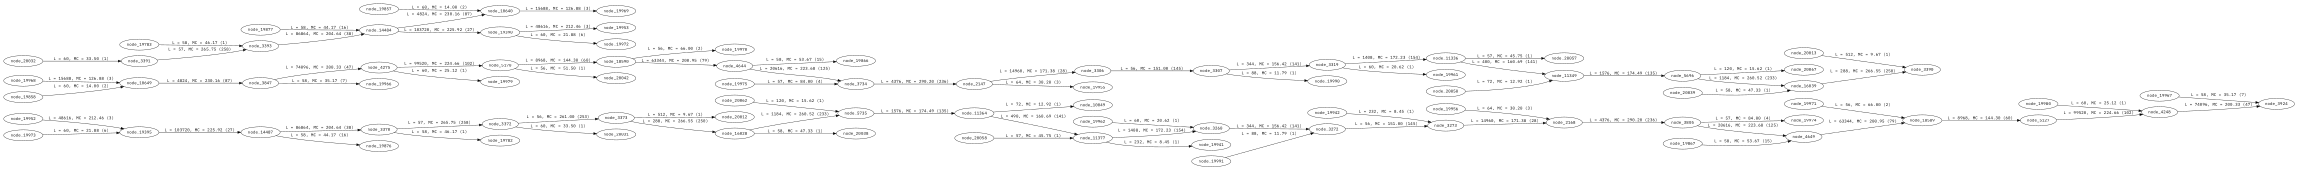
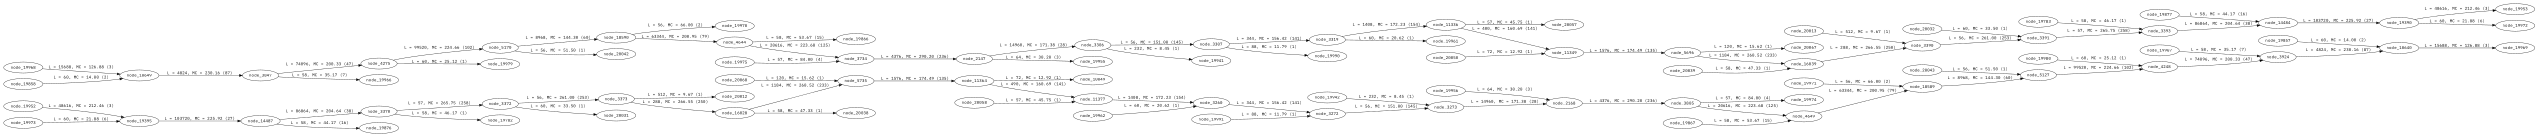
(440, 22) -> (2338, 55)
none -> (1979, 43)
none -> (1922, 70)
(735, 101) -> (735, 80)
(1148, 147) -> (1148, 55)
